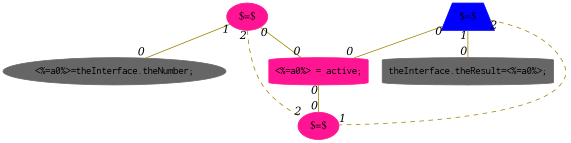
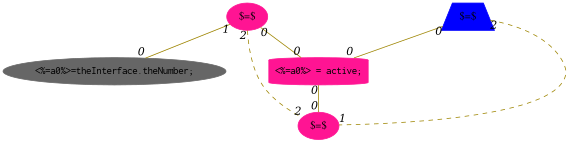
(468, 71) -> none
